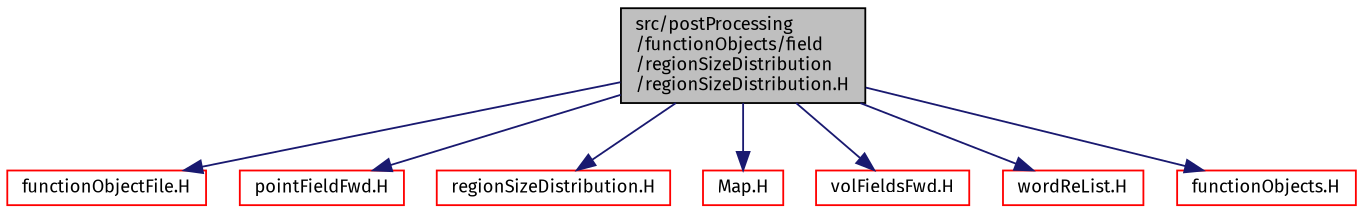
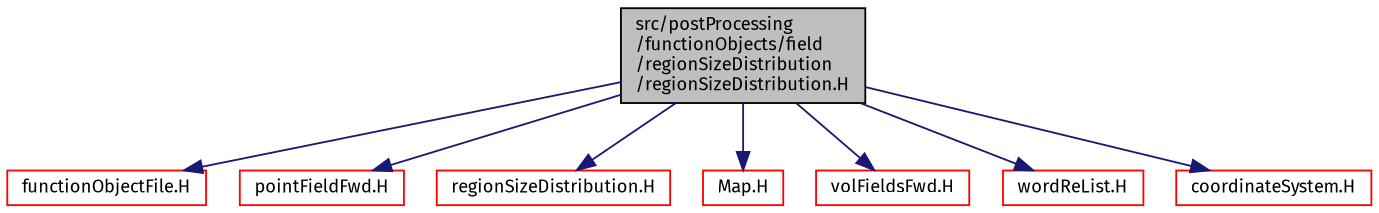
(1266, 188) -> (1274, 188)
